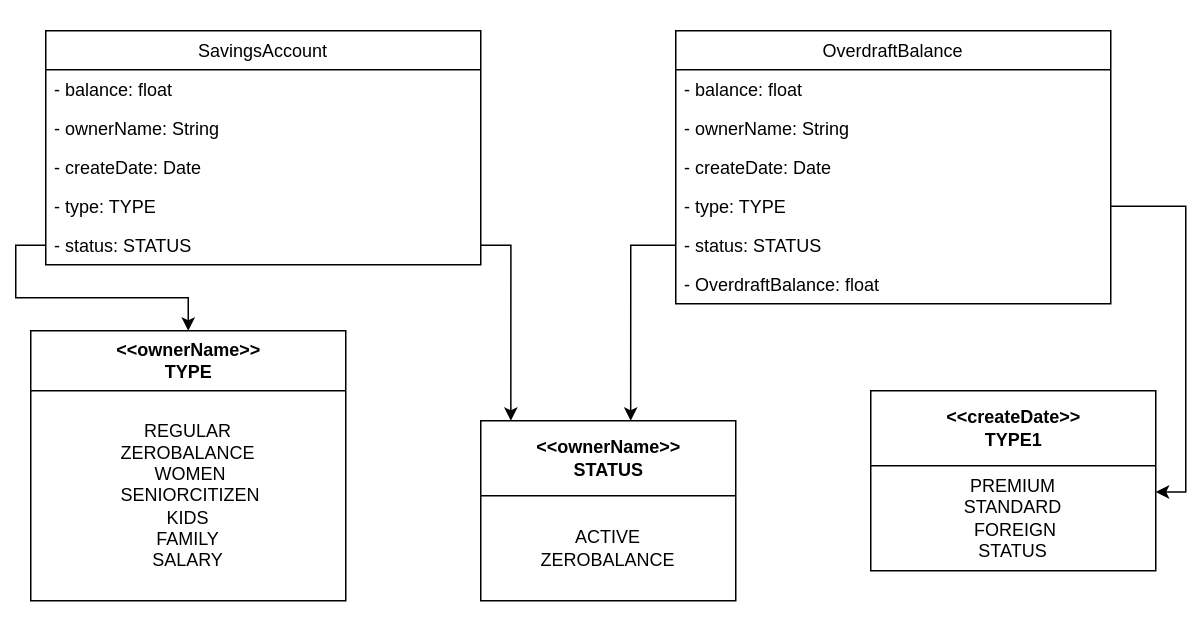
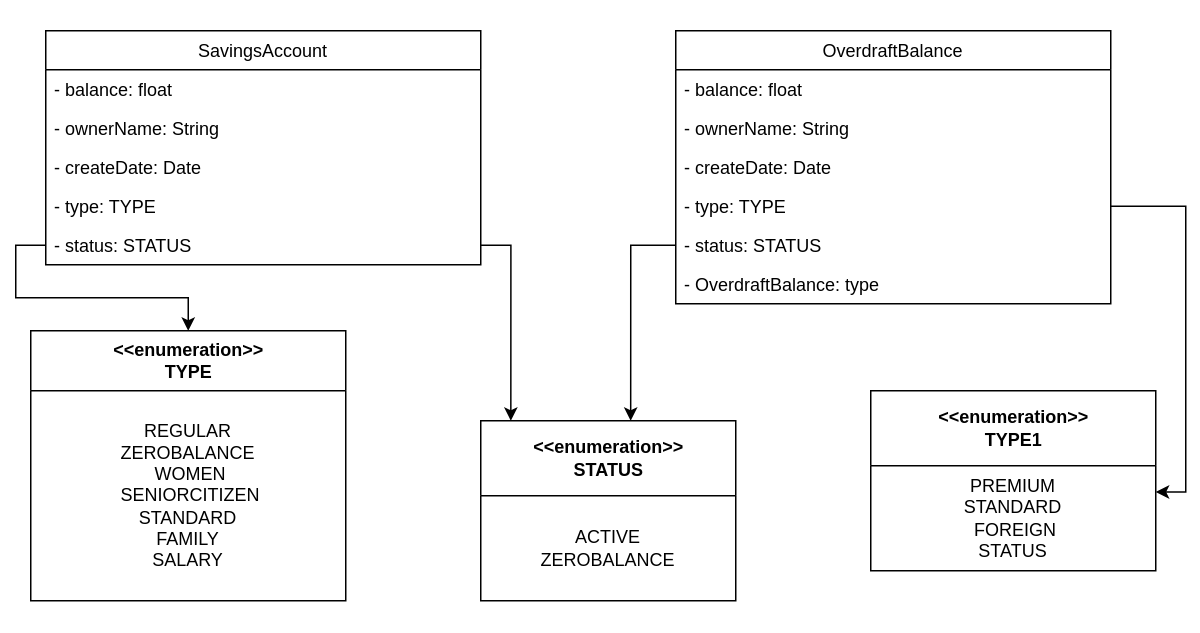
(798, 285) -> (796, 285)
(189, 361) -> (189, 361)
(1014, 428) -> (1014, 428)
(609, 458) -> (609, 458)
(188, 496) -> (188, 496)
